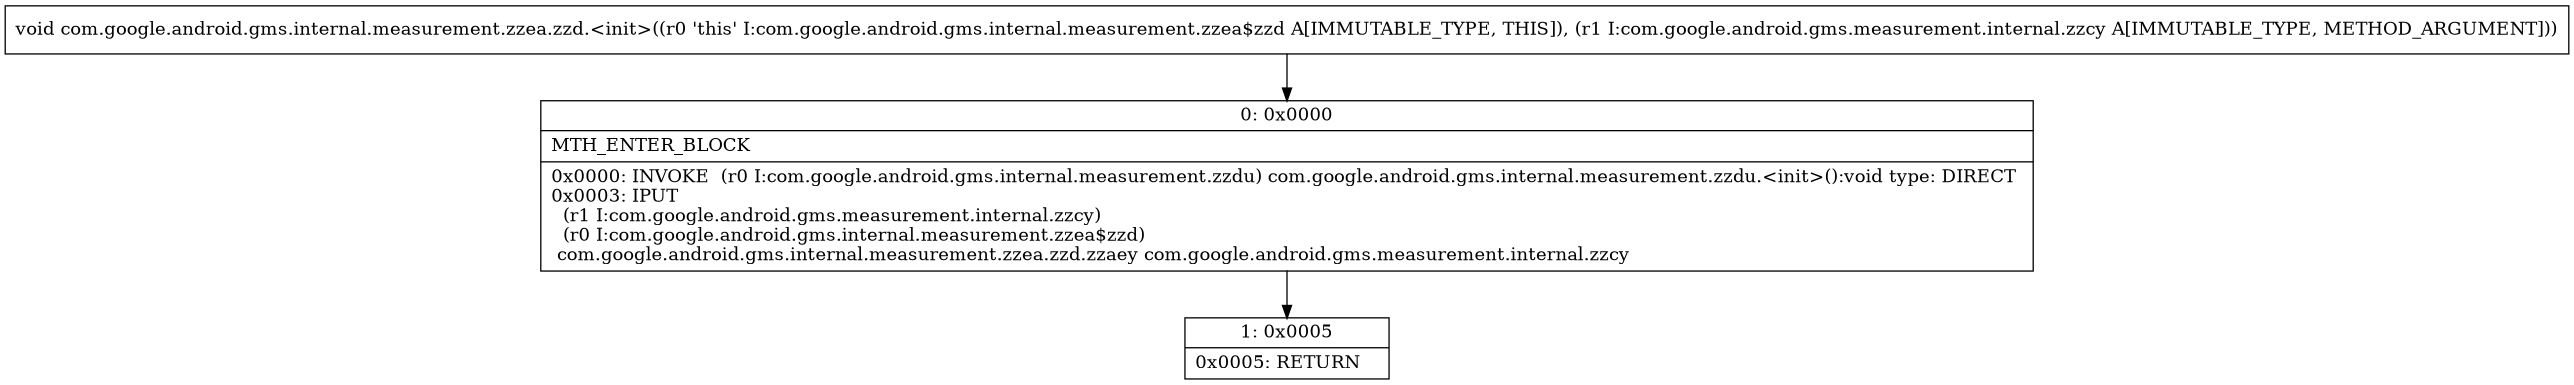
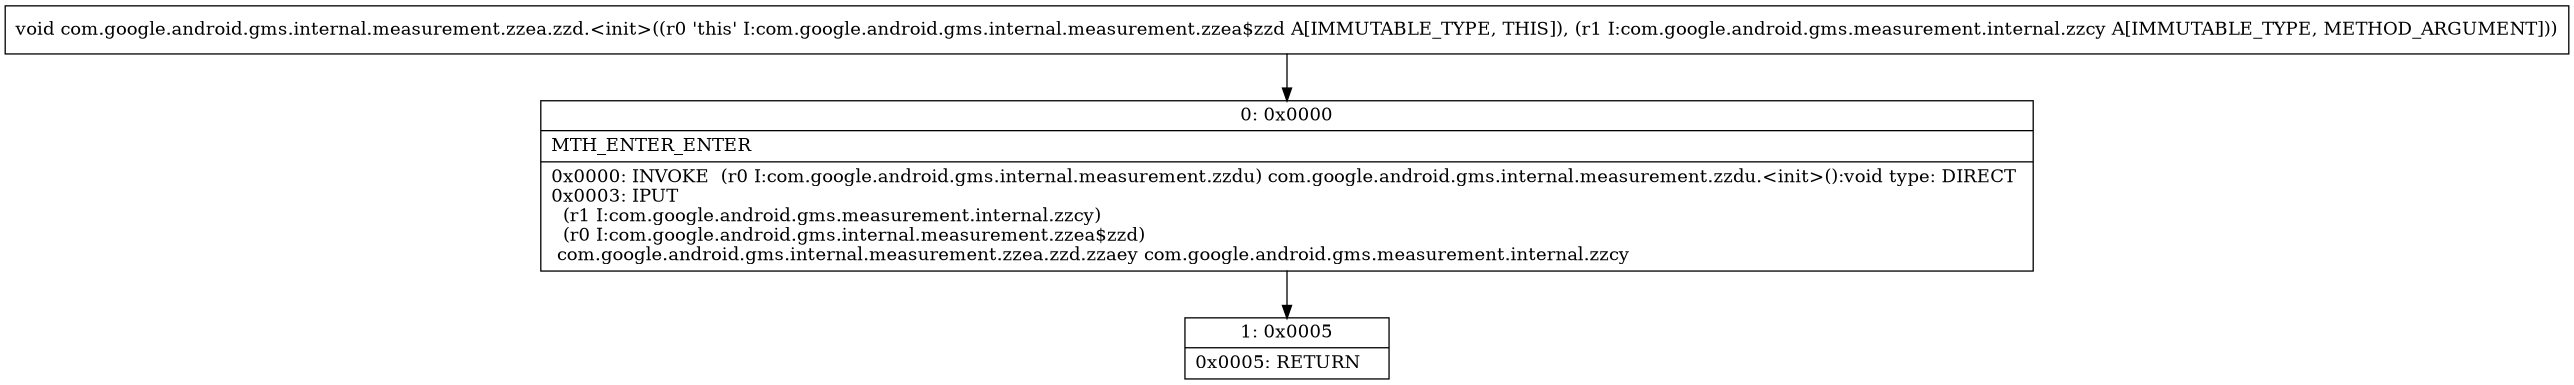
(651, 146) -> (651, 146)
